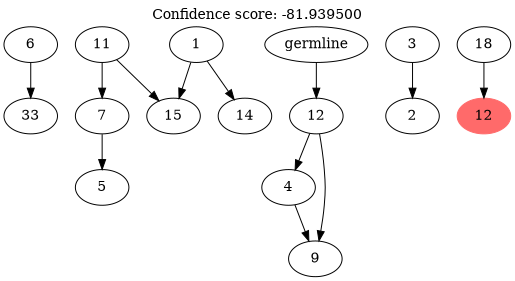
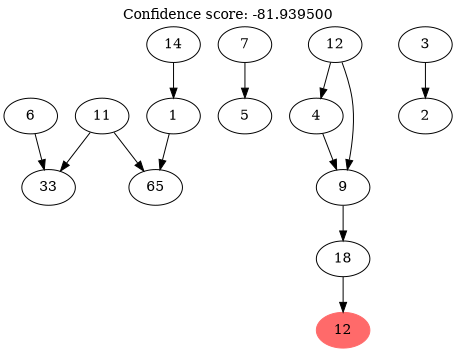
(316, 45) -> none
(102, 75) -> (78, 148)
(218, 76) -> (174, 75)
(174, 116) -> (156, 187)
none -> (343, 218)
